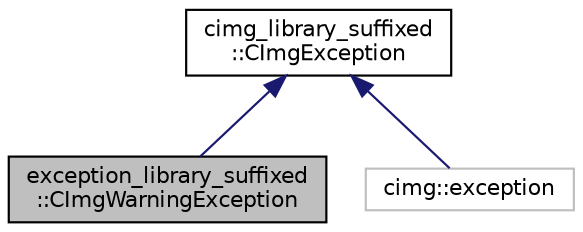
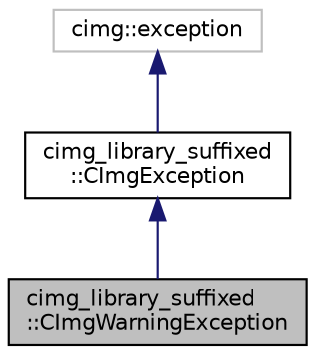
(409, 130) -> (158, 103)
(168, 189) -> (158, 312)
